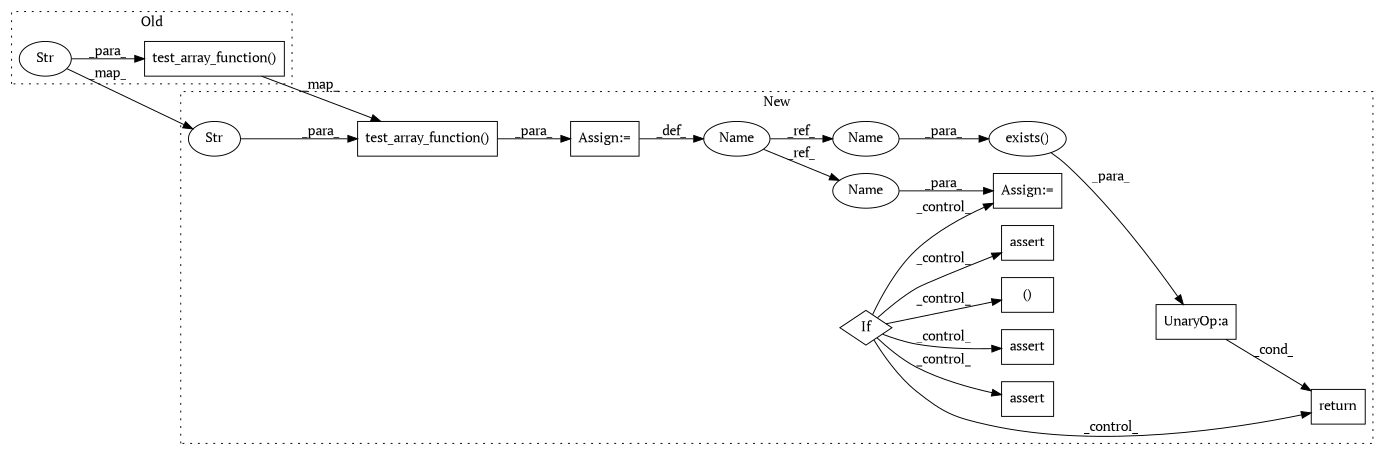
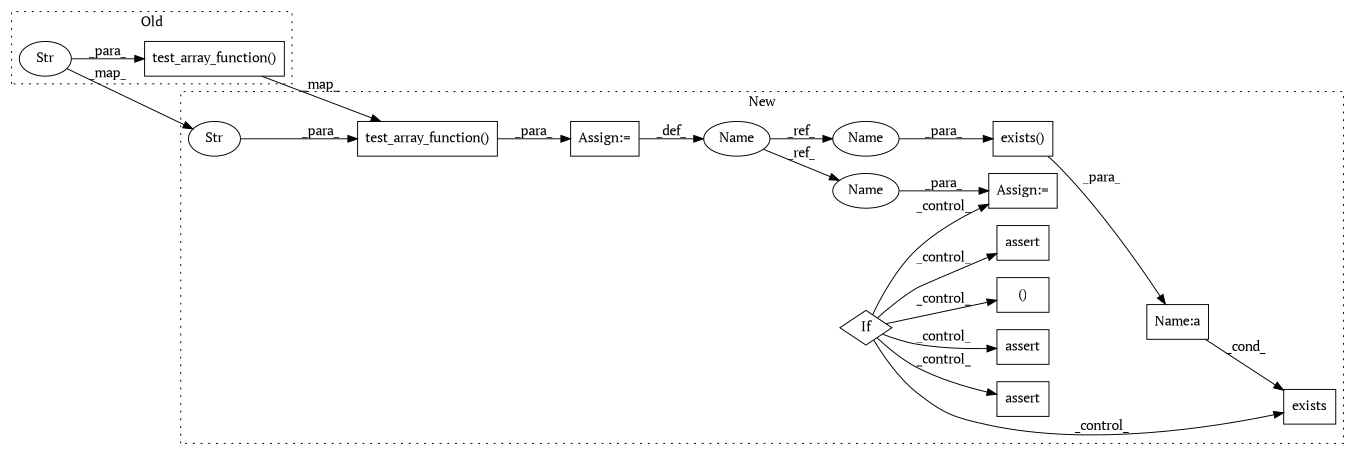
(1028, 139) -> (1023, 139)
(1196, 322) -> (1178, 322)
(1338, 407) -> (1310, 407)
